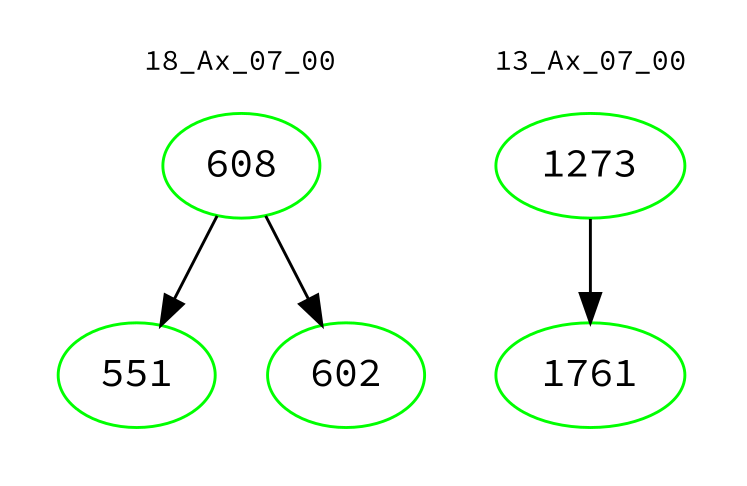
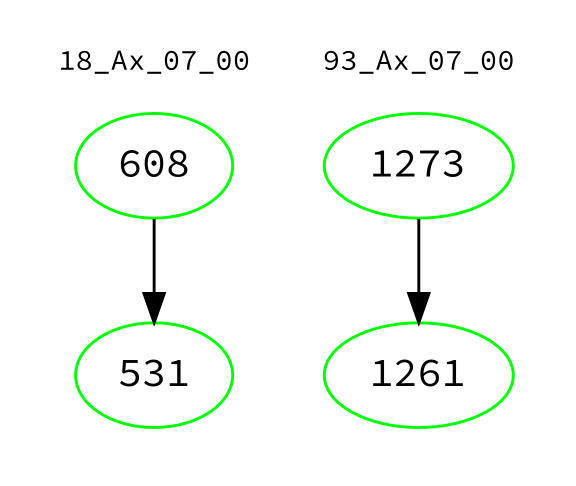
(592, 63) -> (420, 63)
(137, 375) -> (154, 375)
(346, 375) -> none
(590, 375) -> (419, 375)
